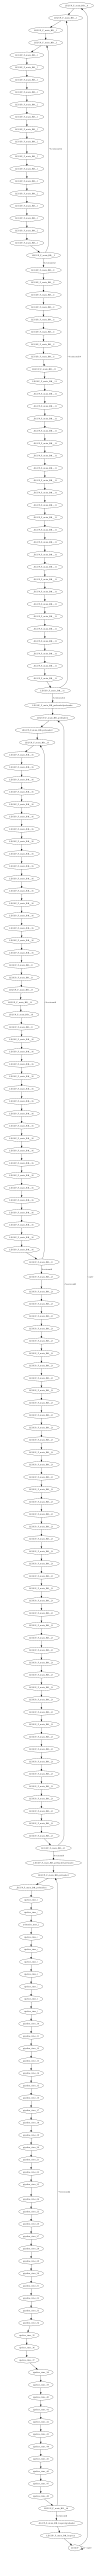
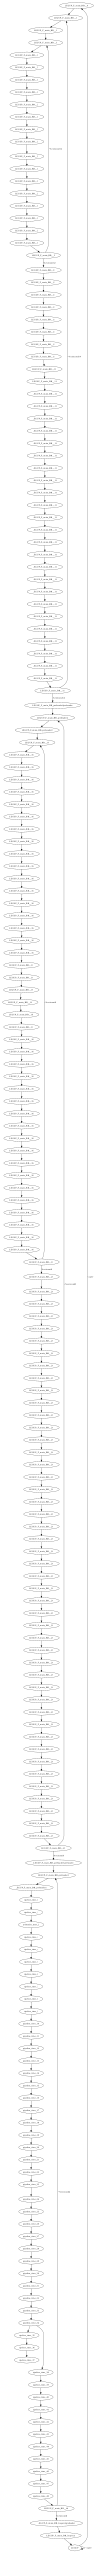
(33, 2366) -> (44, 2345)
